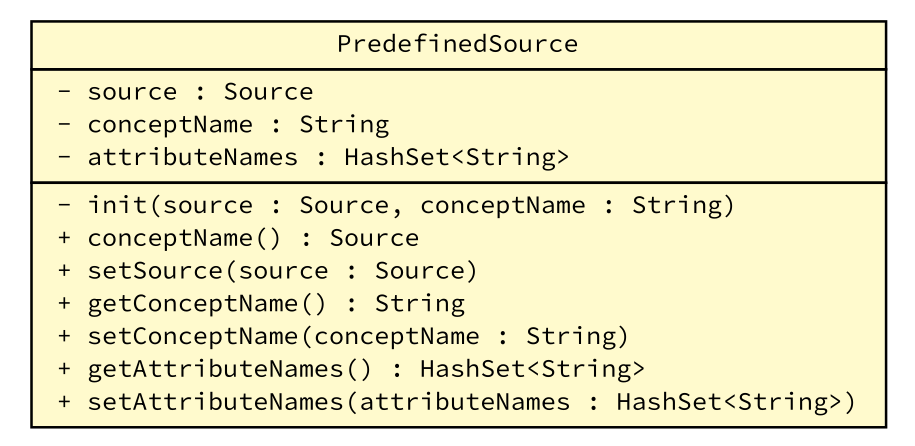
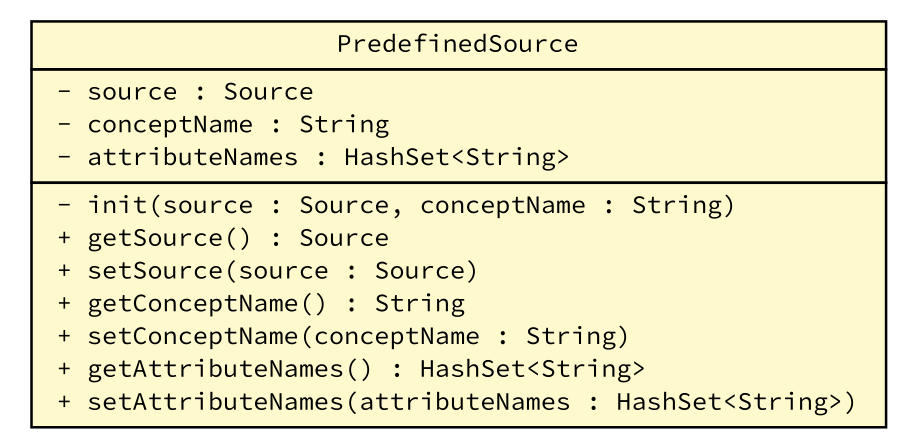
(239, 238) -> (224, 238)
